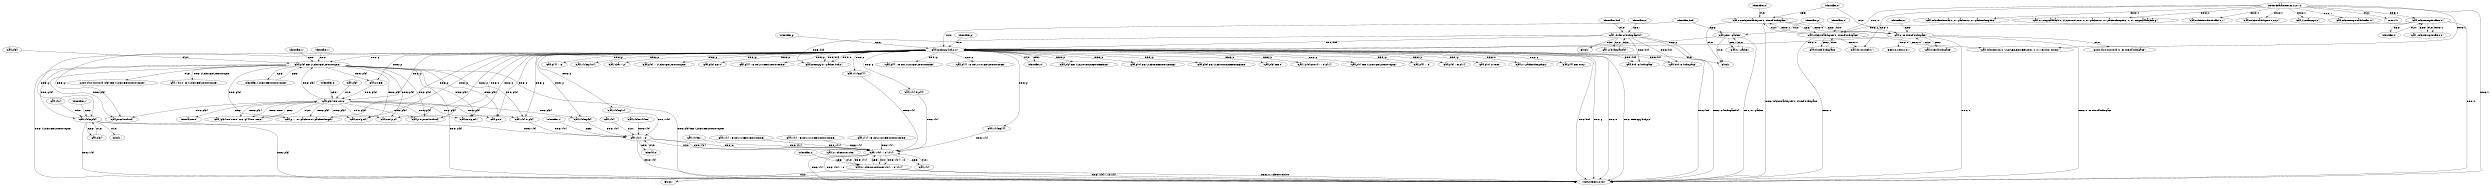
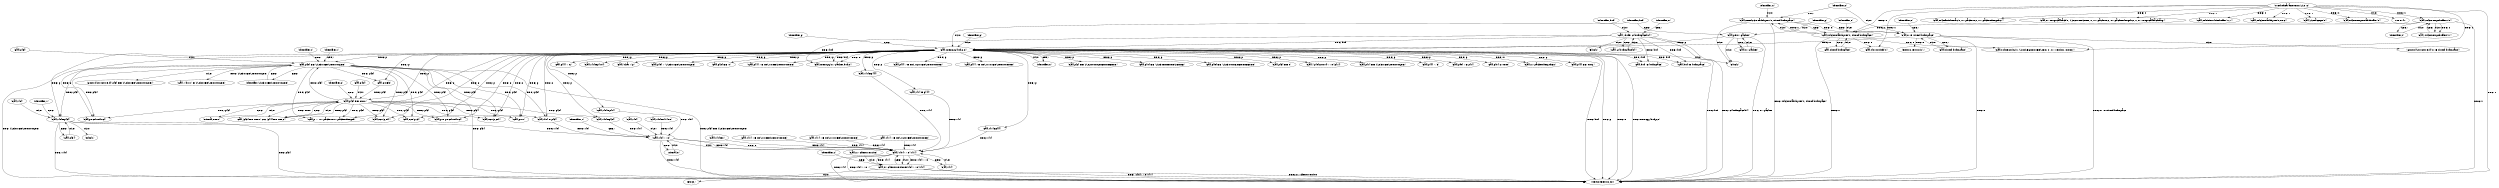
none -> (274, 106)
